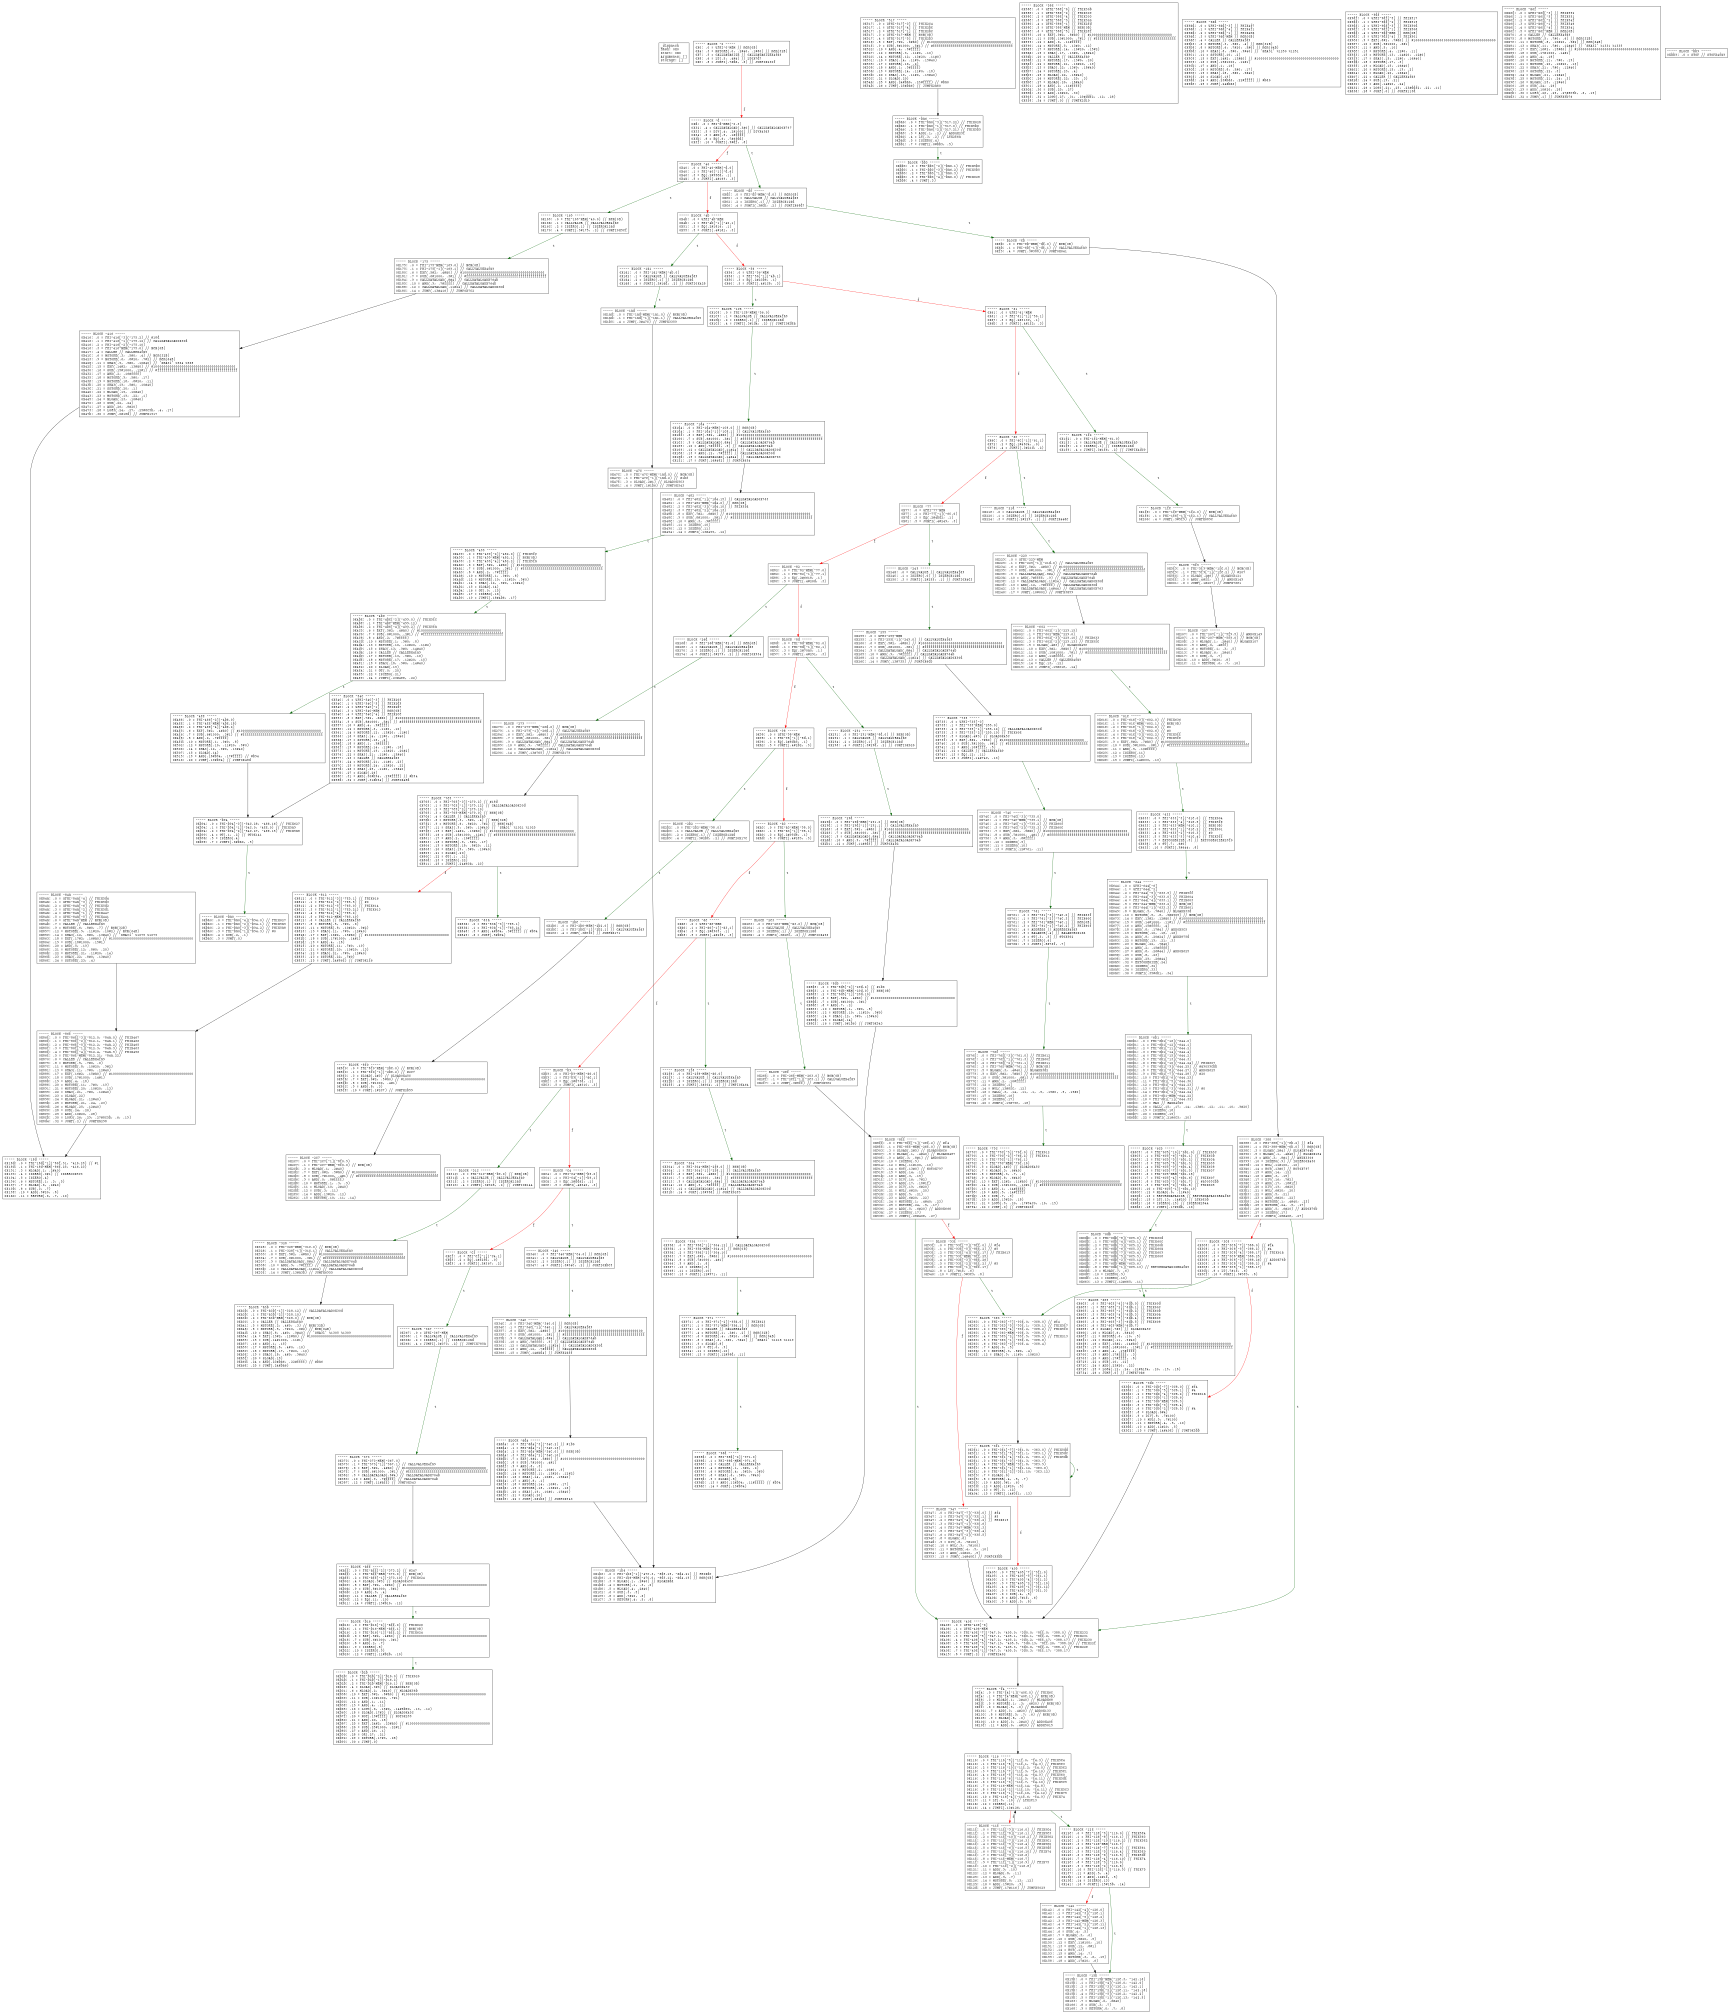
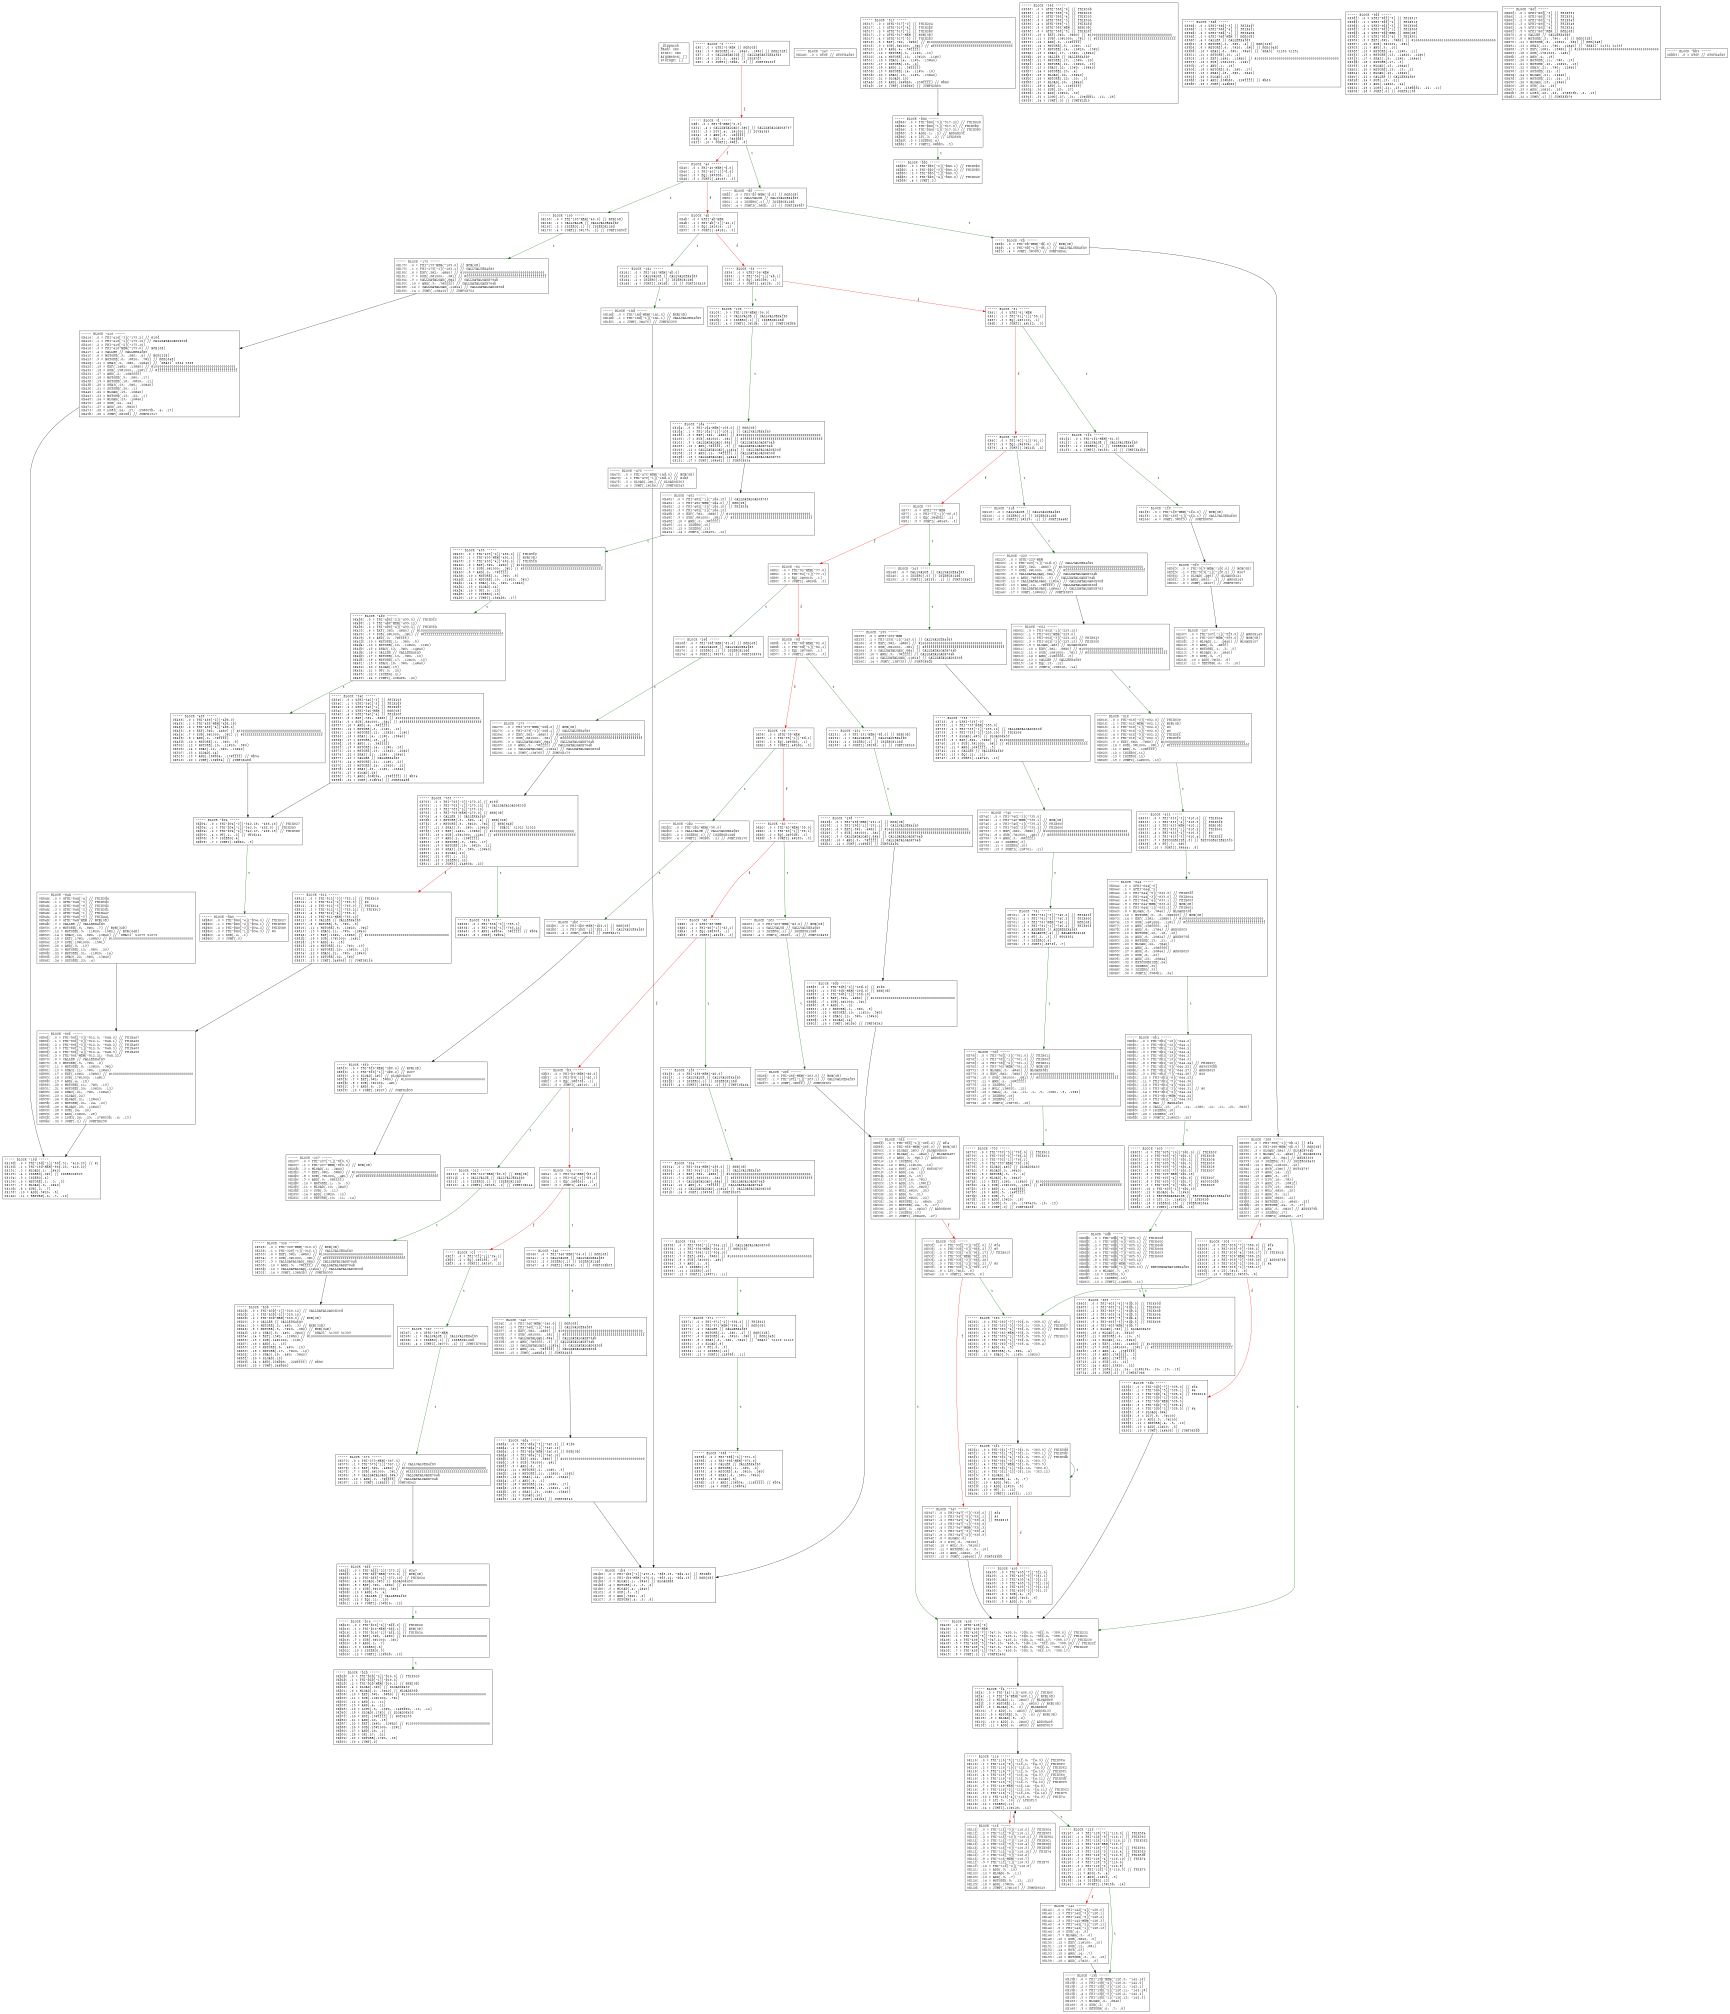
none -> (825, 53)
